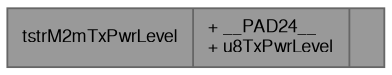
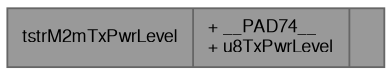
(263, 27) -> (263, 27)
